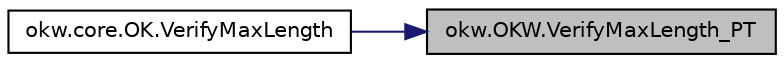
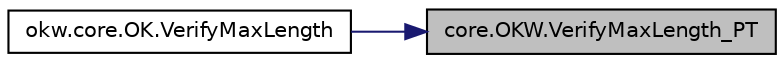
(601, 32) -> (601, 32)
